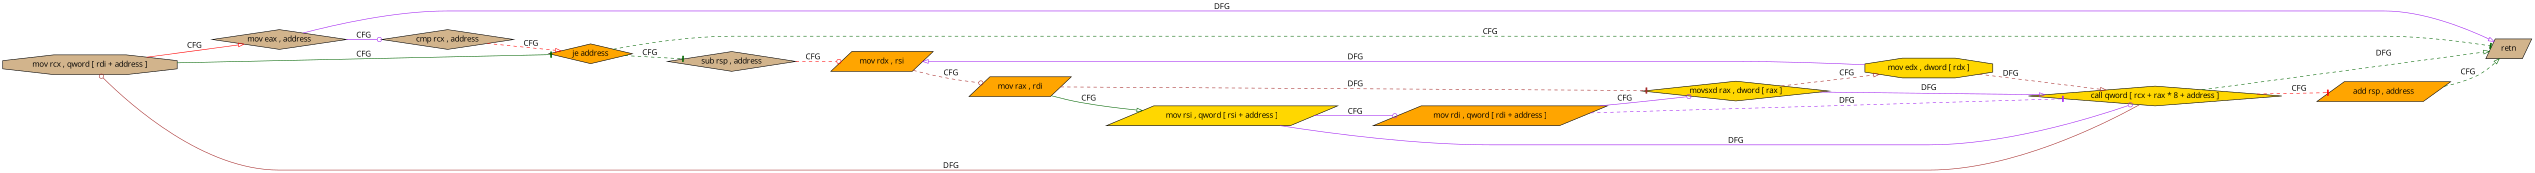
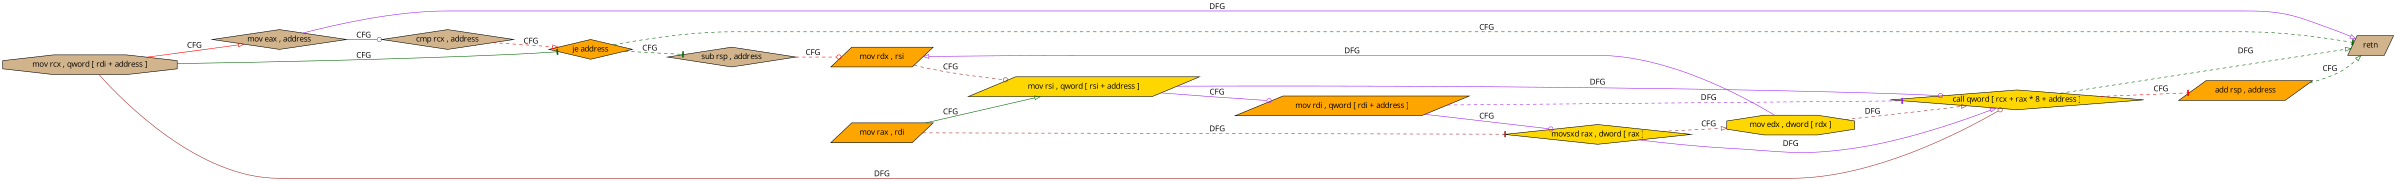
(946, 78) -> (958, 74)
(1114, 170) -> (1038, 178)
